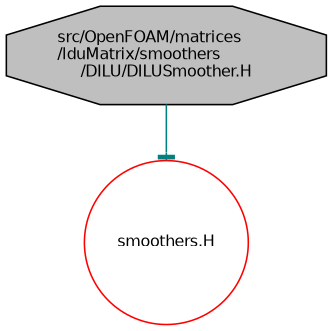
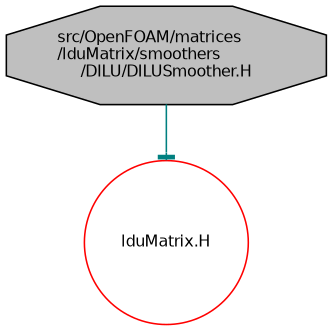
(166, 243) -> (166, 243)
